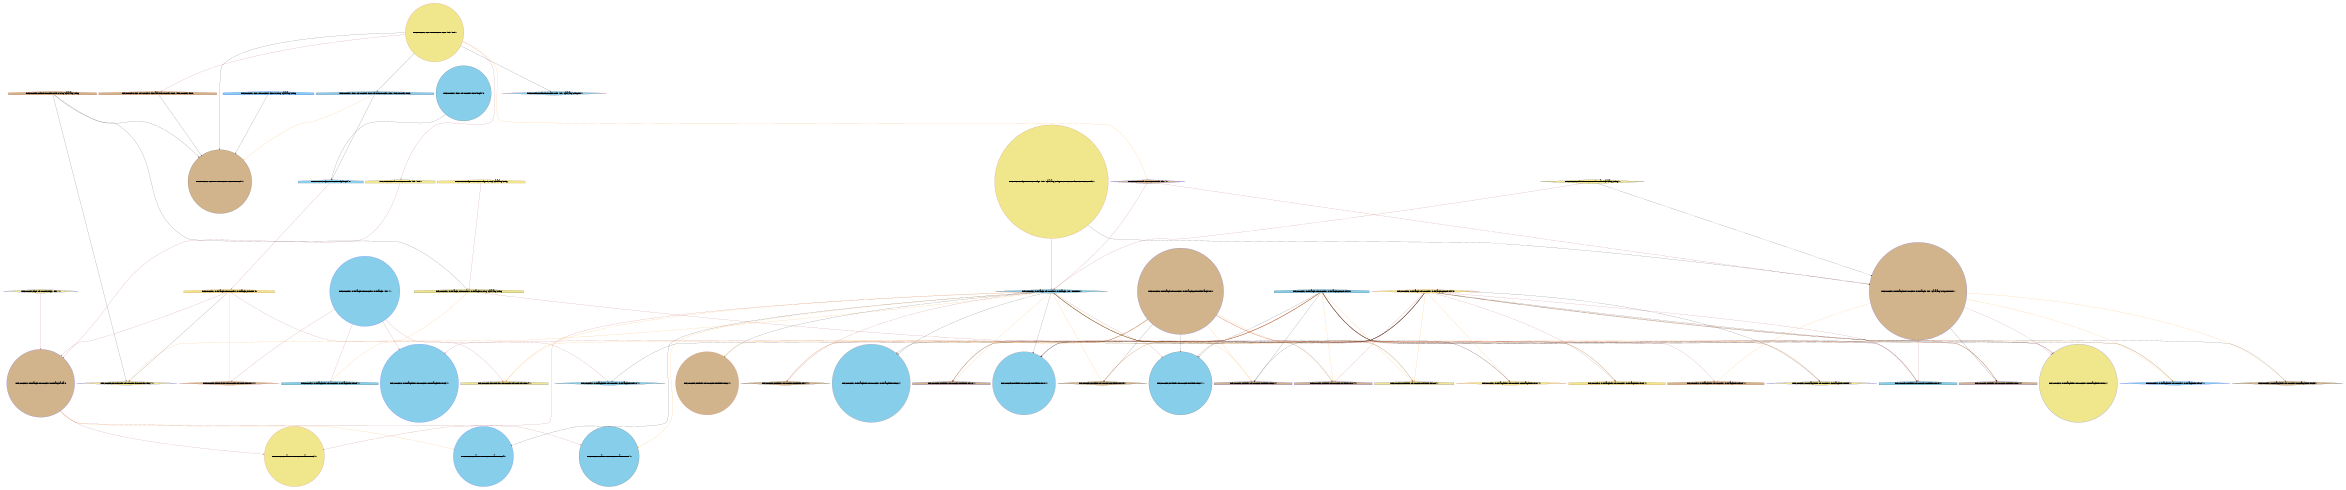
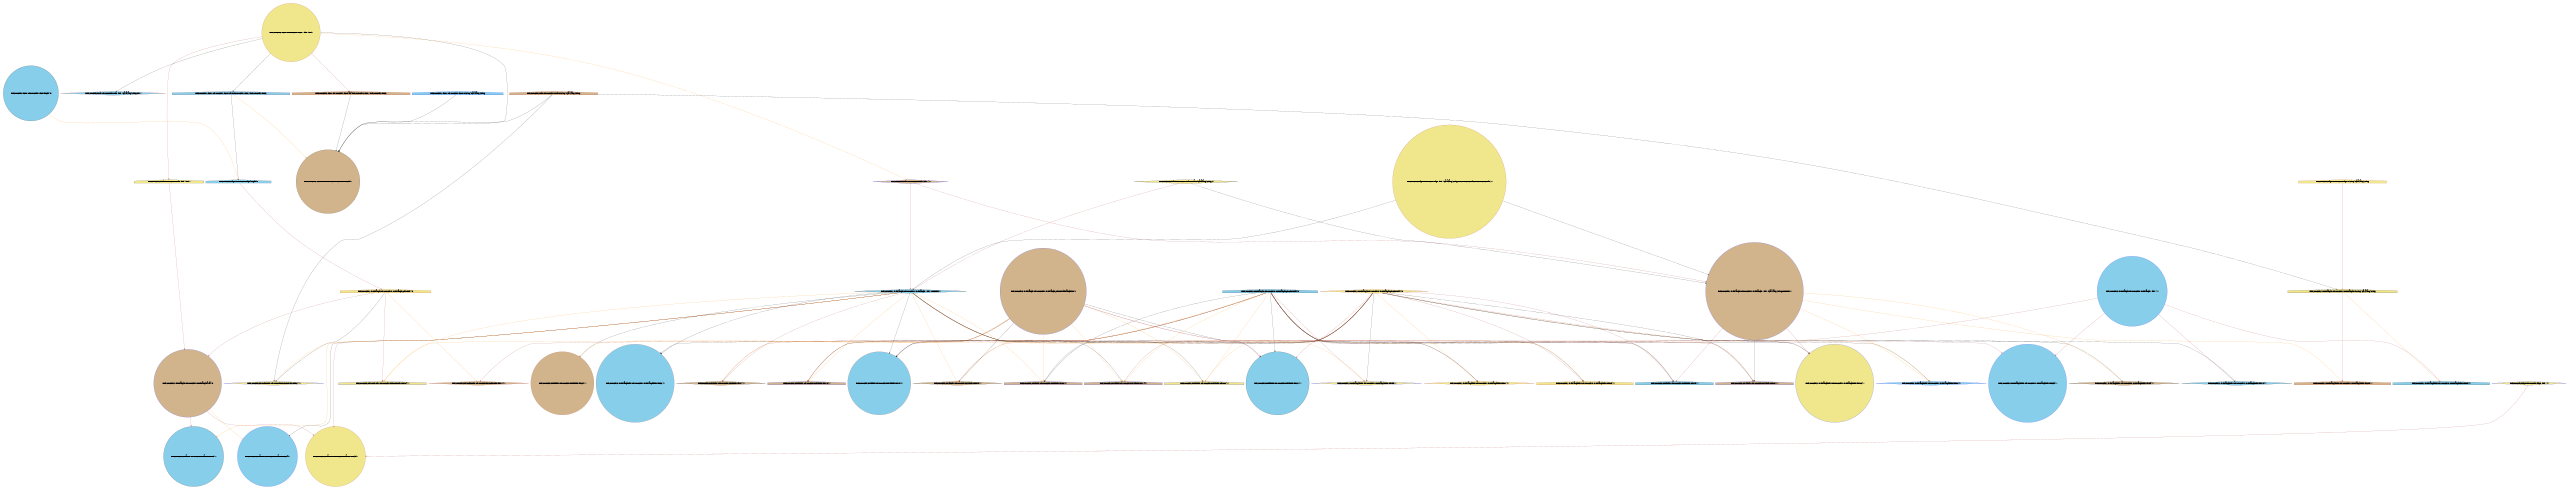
(374, 122) -> (158, 122)
(41, 321) -> (1456, 448)
